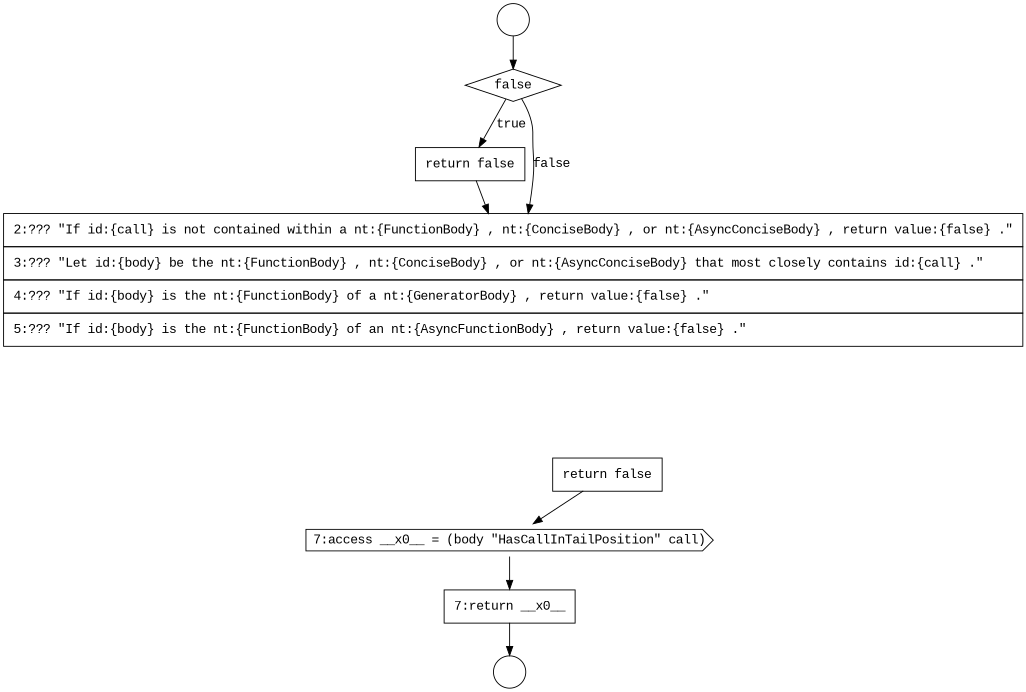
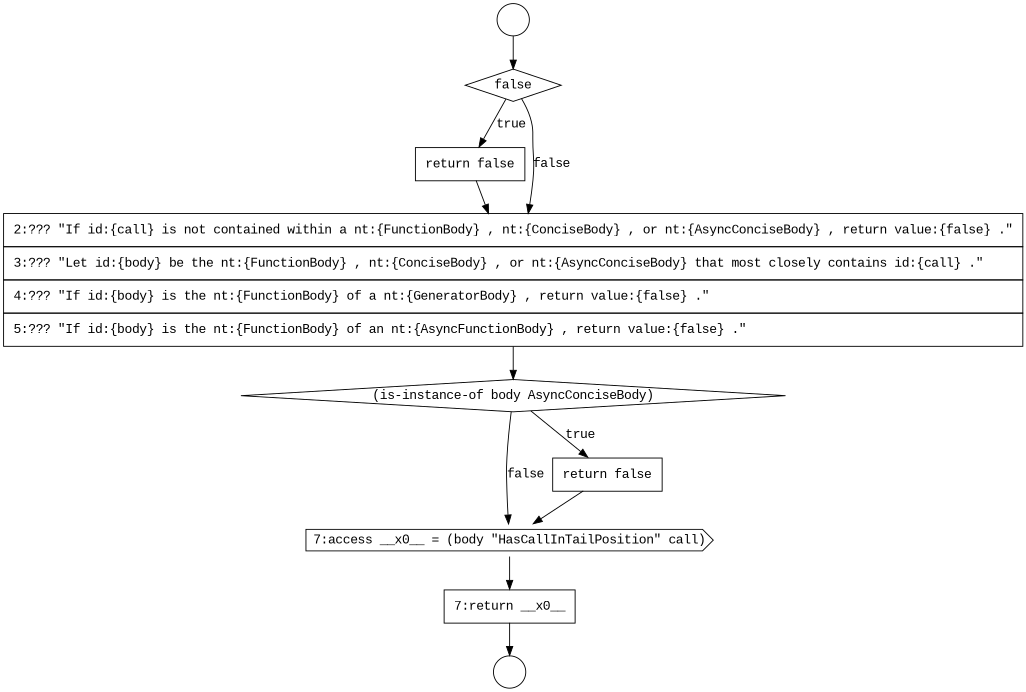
none -> (513, 396)
